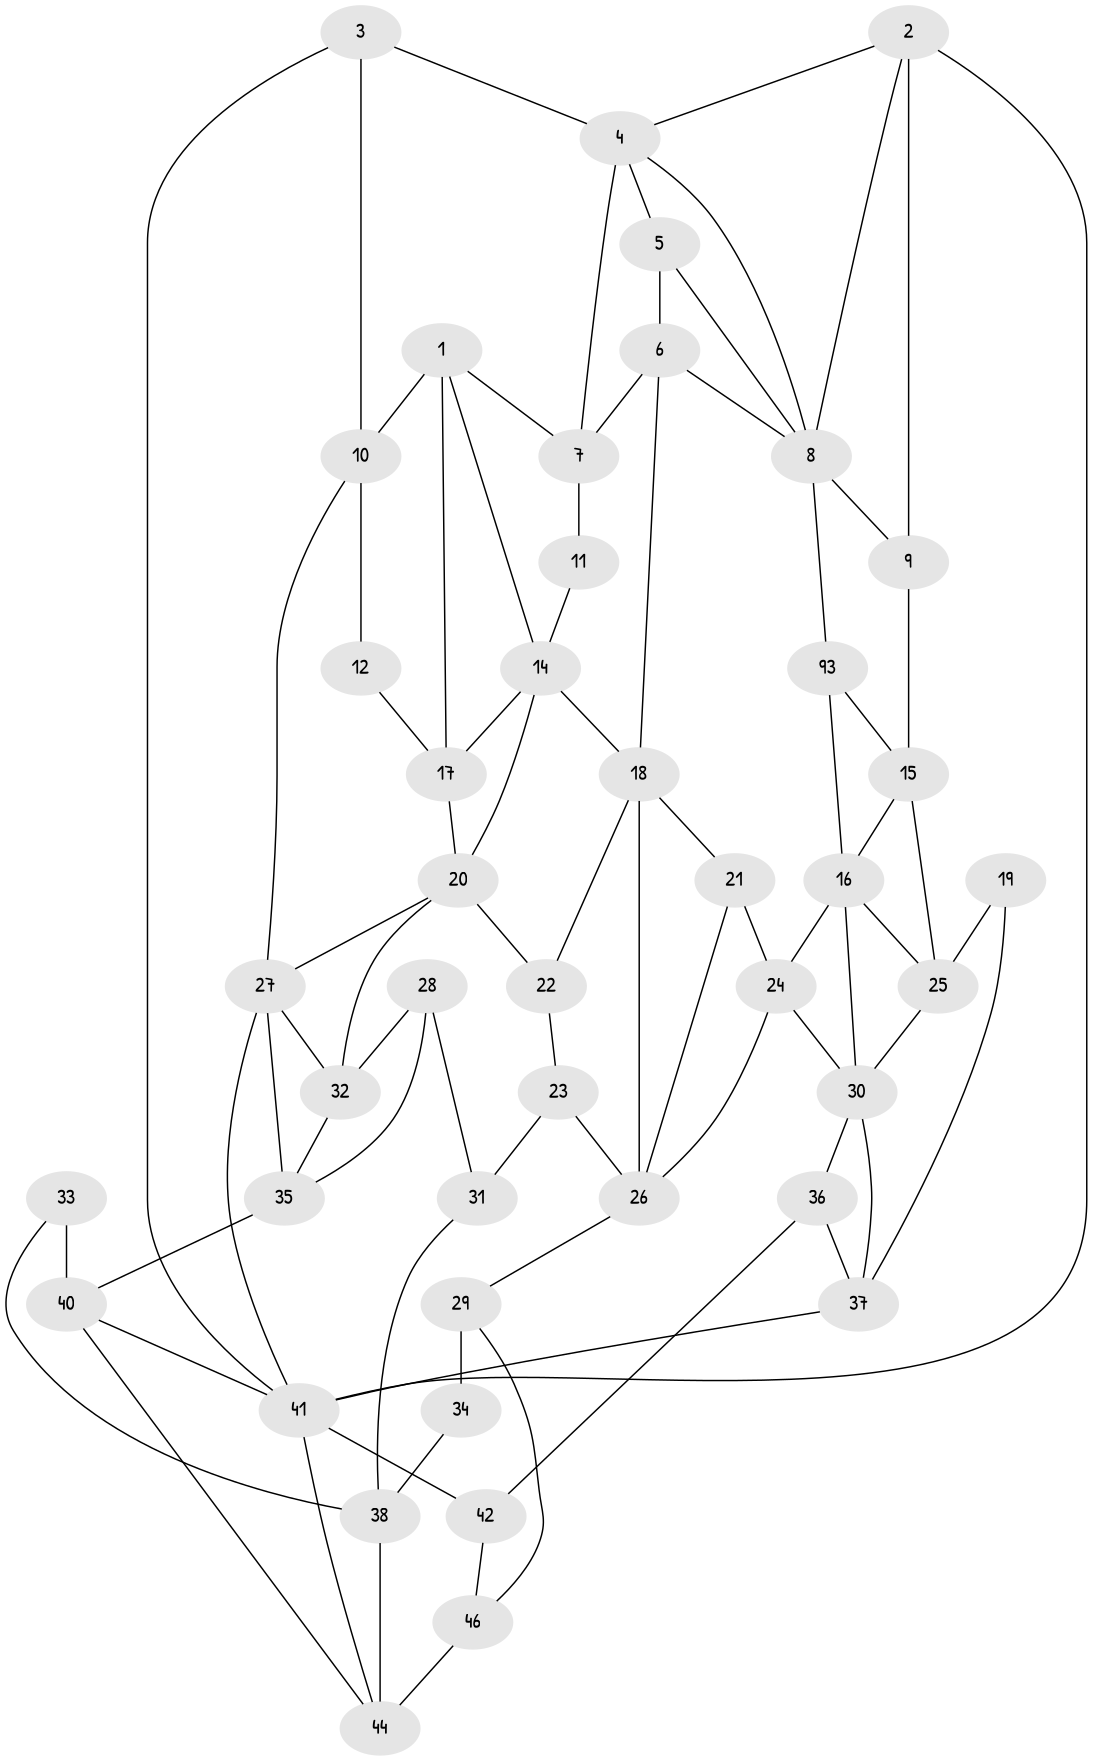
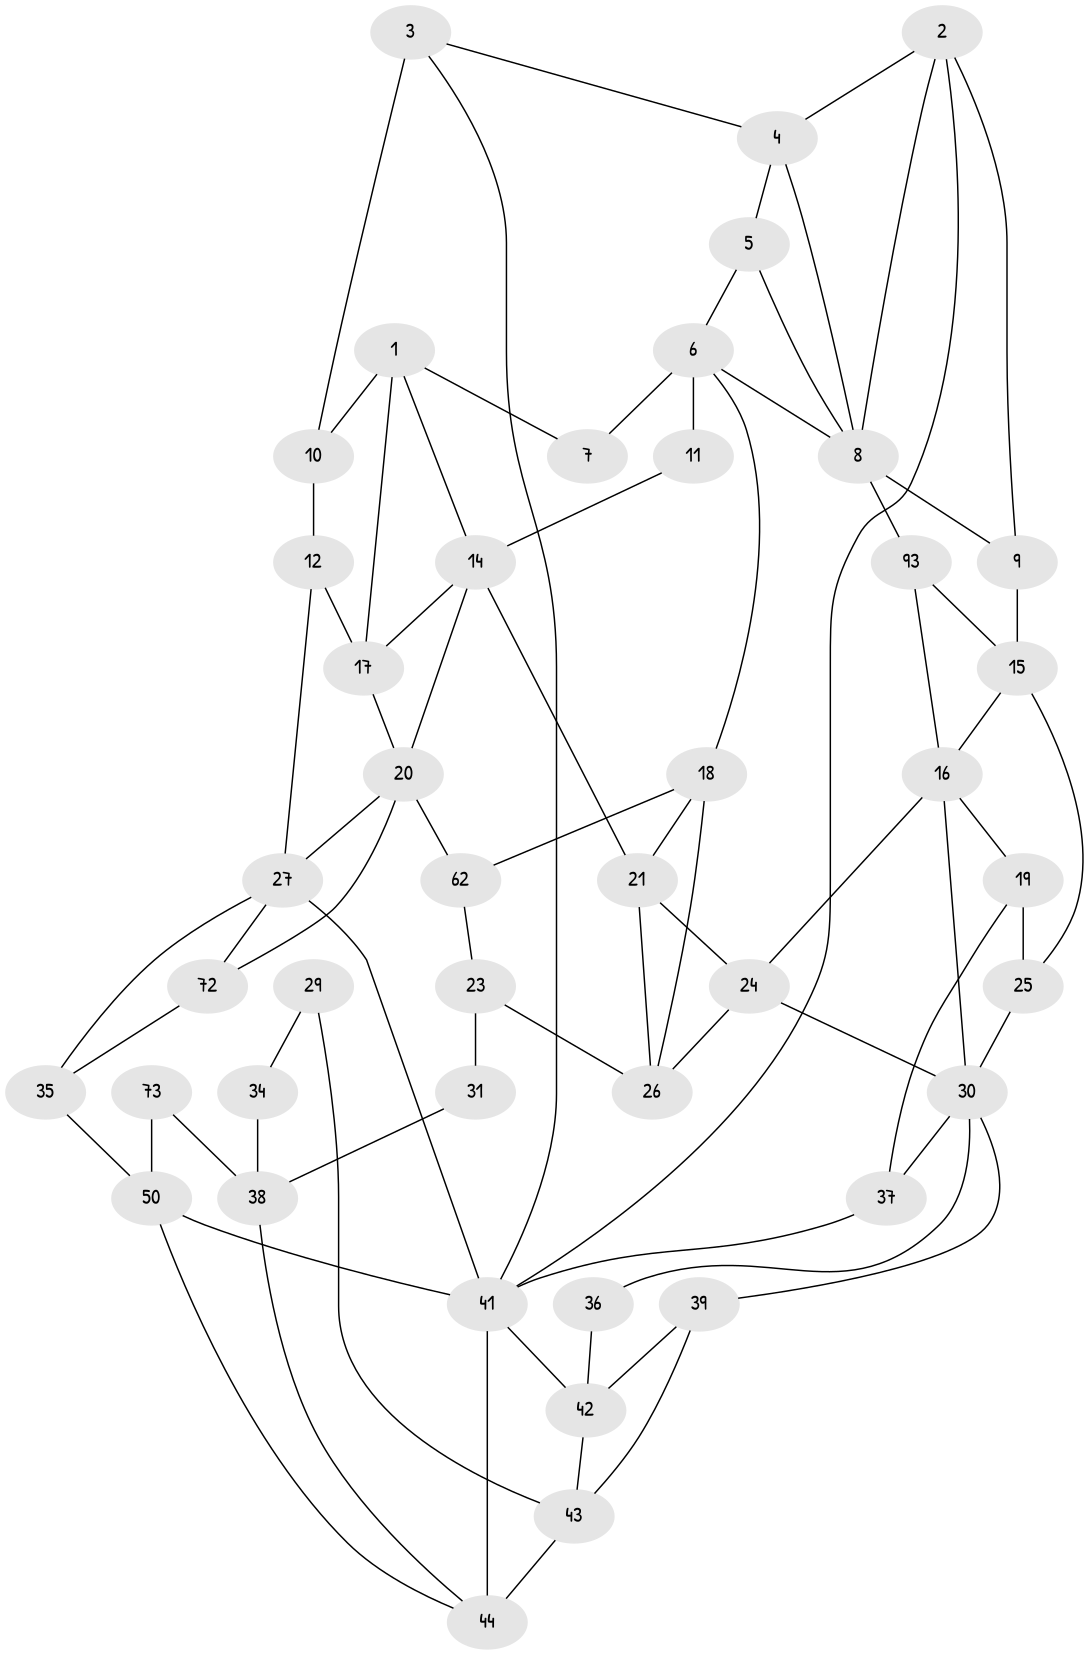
(596, 297) -> none
(579, 510) -> (693, 404)
(277, 713) -> (298, 721)
(590, 721) -> (546, 702)
(891, 933) -> (983, 827)
(427, 986) -> none
(546, 986) -> (461, 880)
(340, 1092) -> (208, 986)
(67, 1198) -> (152, 1092)
(550, 1251) -> none
(838, 1251) -> none
(67, 1304) -> (152, 1198)
none -> (699, 1304)
(473, 1622) -> (574, 1516)
